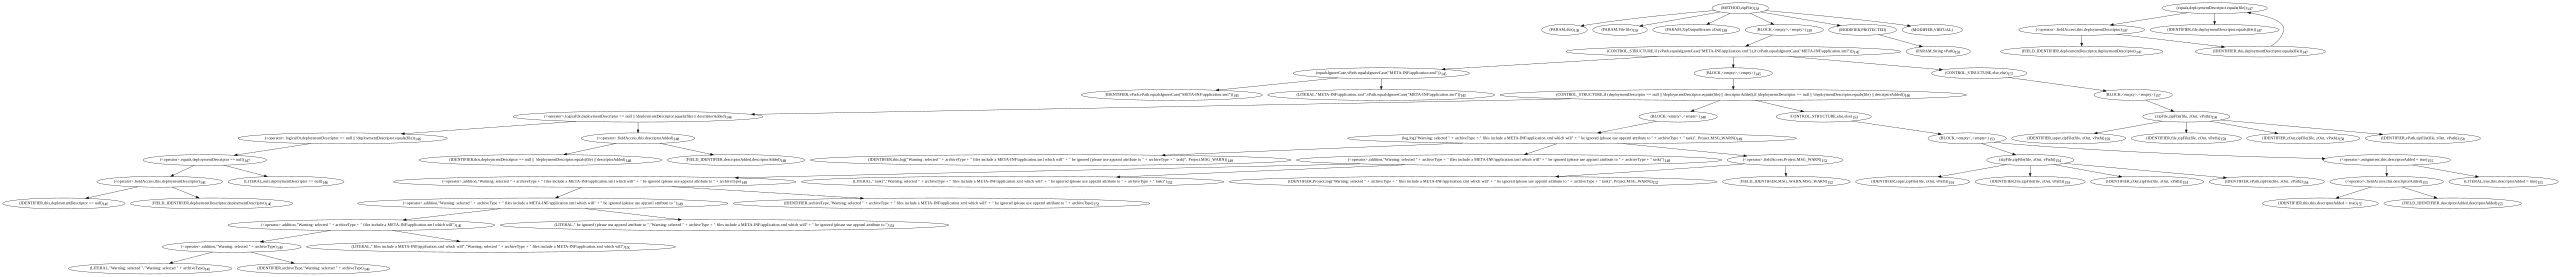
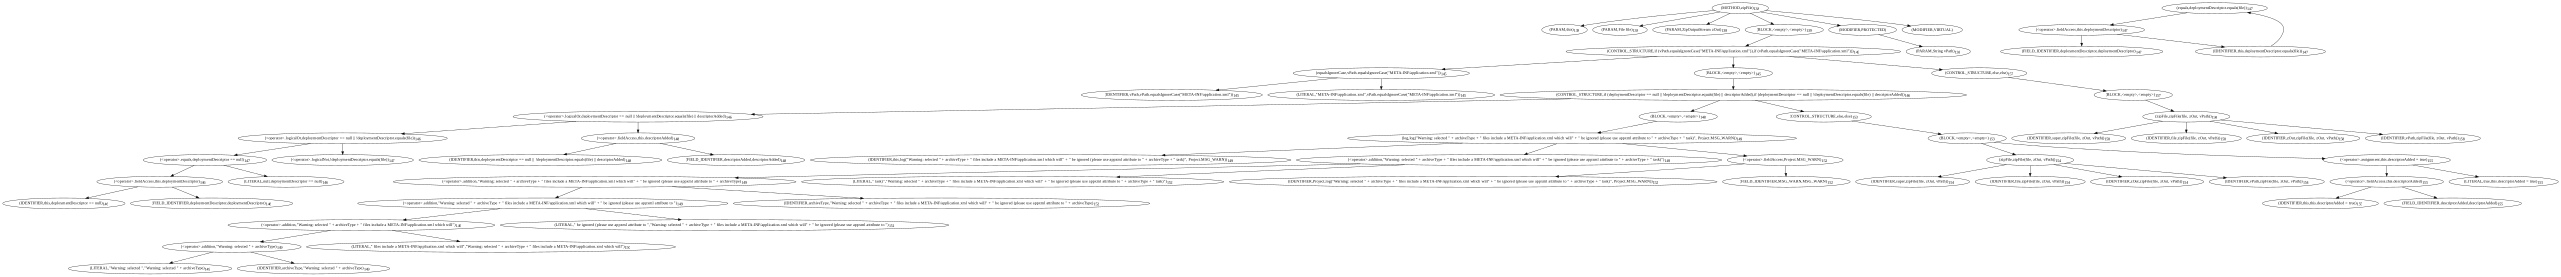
(2215, 30) -> none
none -> (343, 160)
